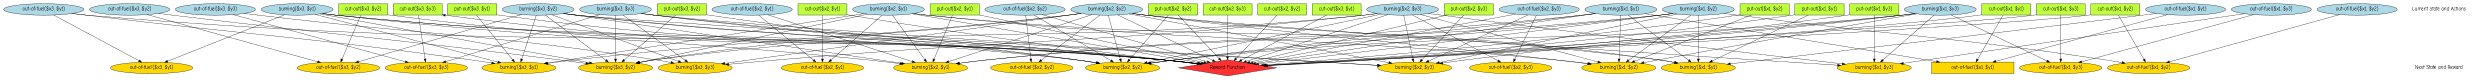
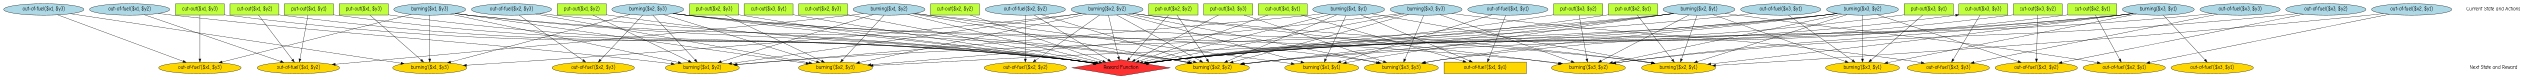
none -> (1228, 9)
none -> (1545, 29)
(1775, 31) -> (304, 37)
(96, 38) -> none
none -> (415, 39)
(694, 48) -> none
